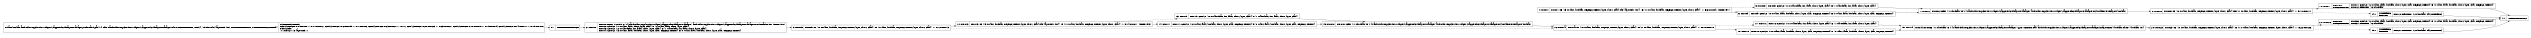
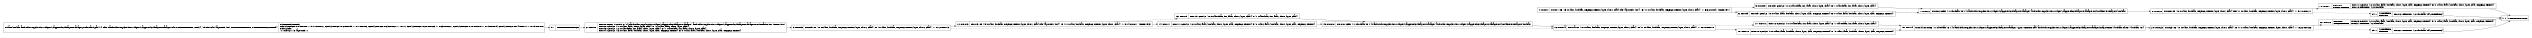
(2341, 7) -> (2341, 7)
